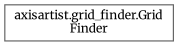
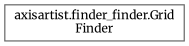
(89, 23) -> (95, 23)
